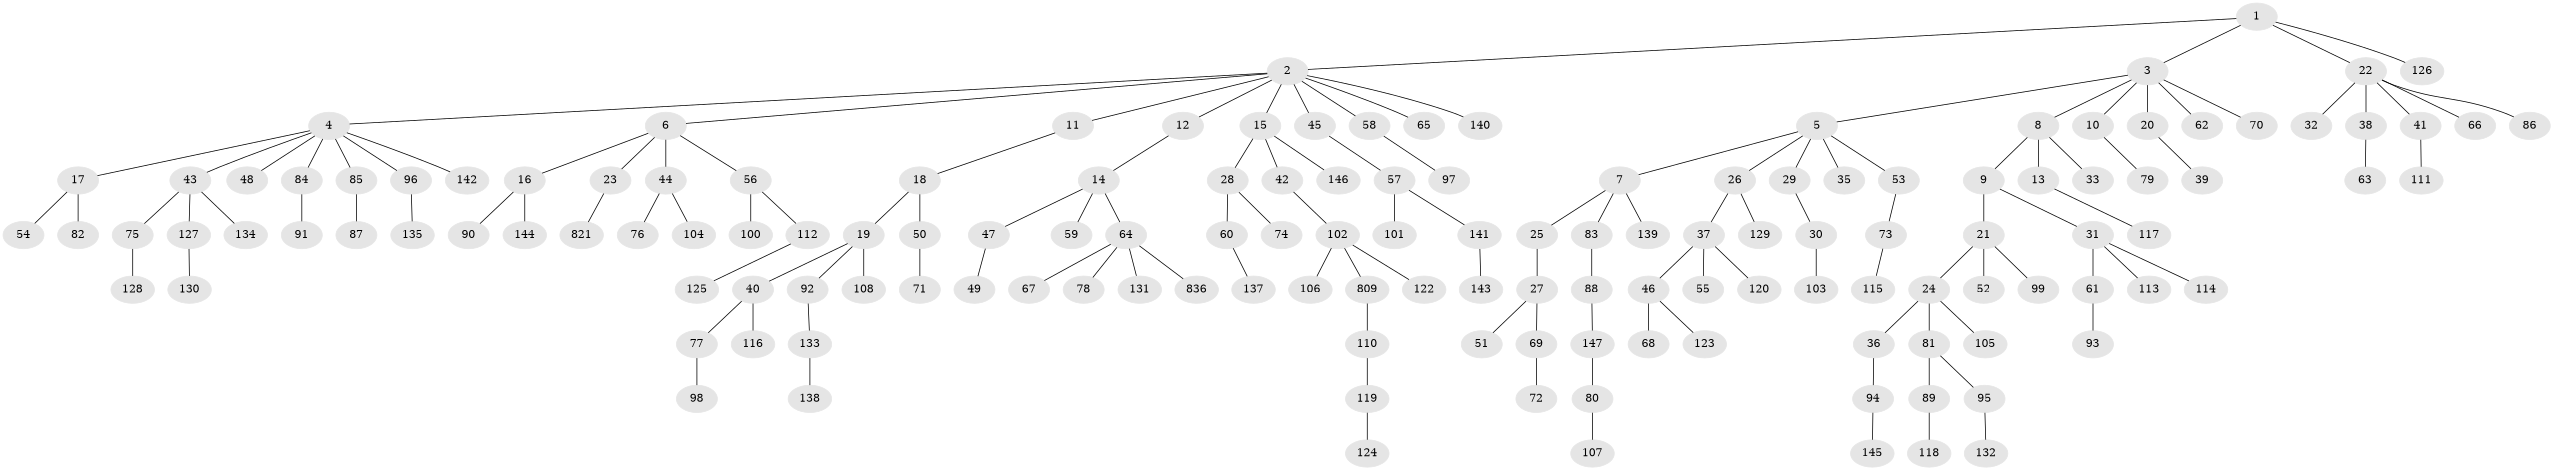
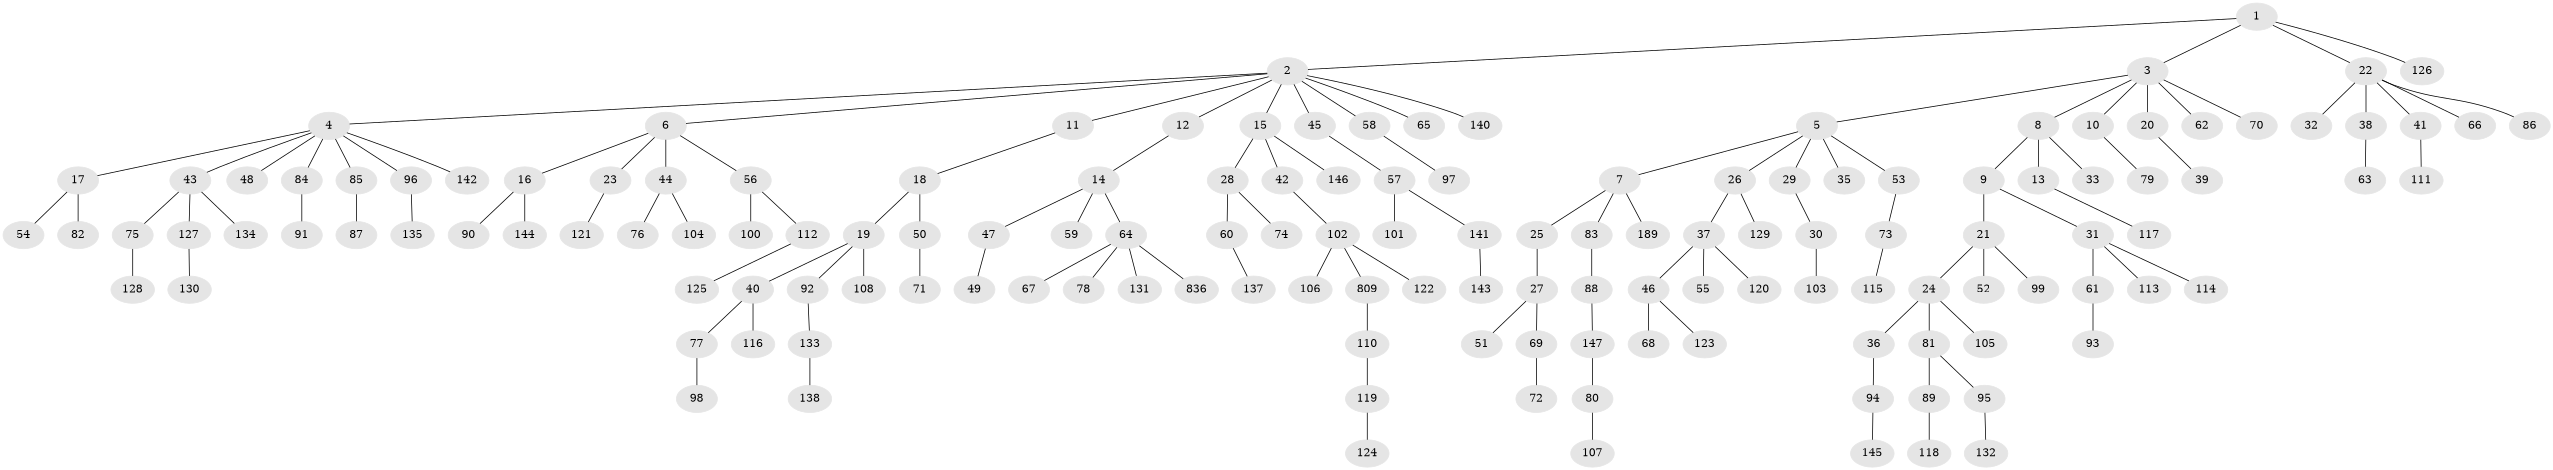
(582, 235) -> (582, 235)
(1648, 235) -> (1648, 235)
